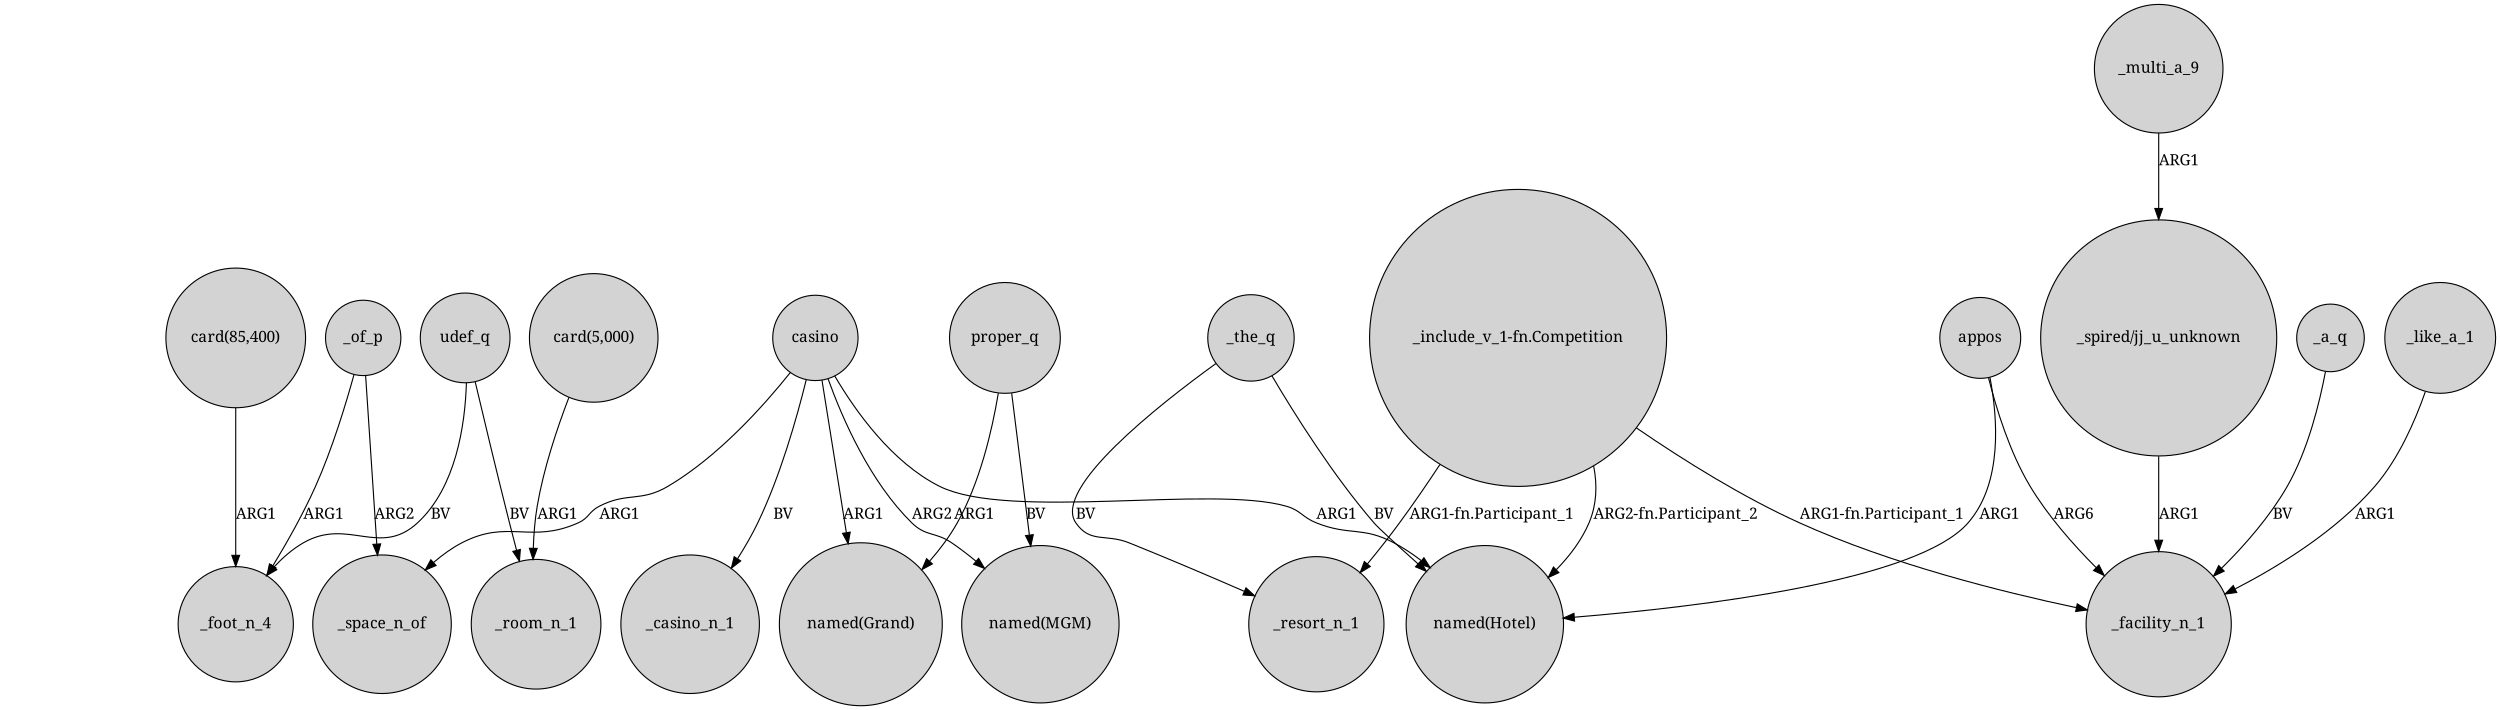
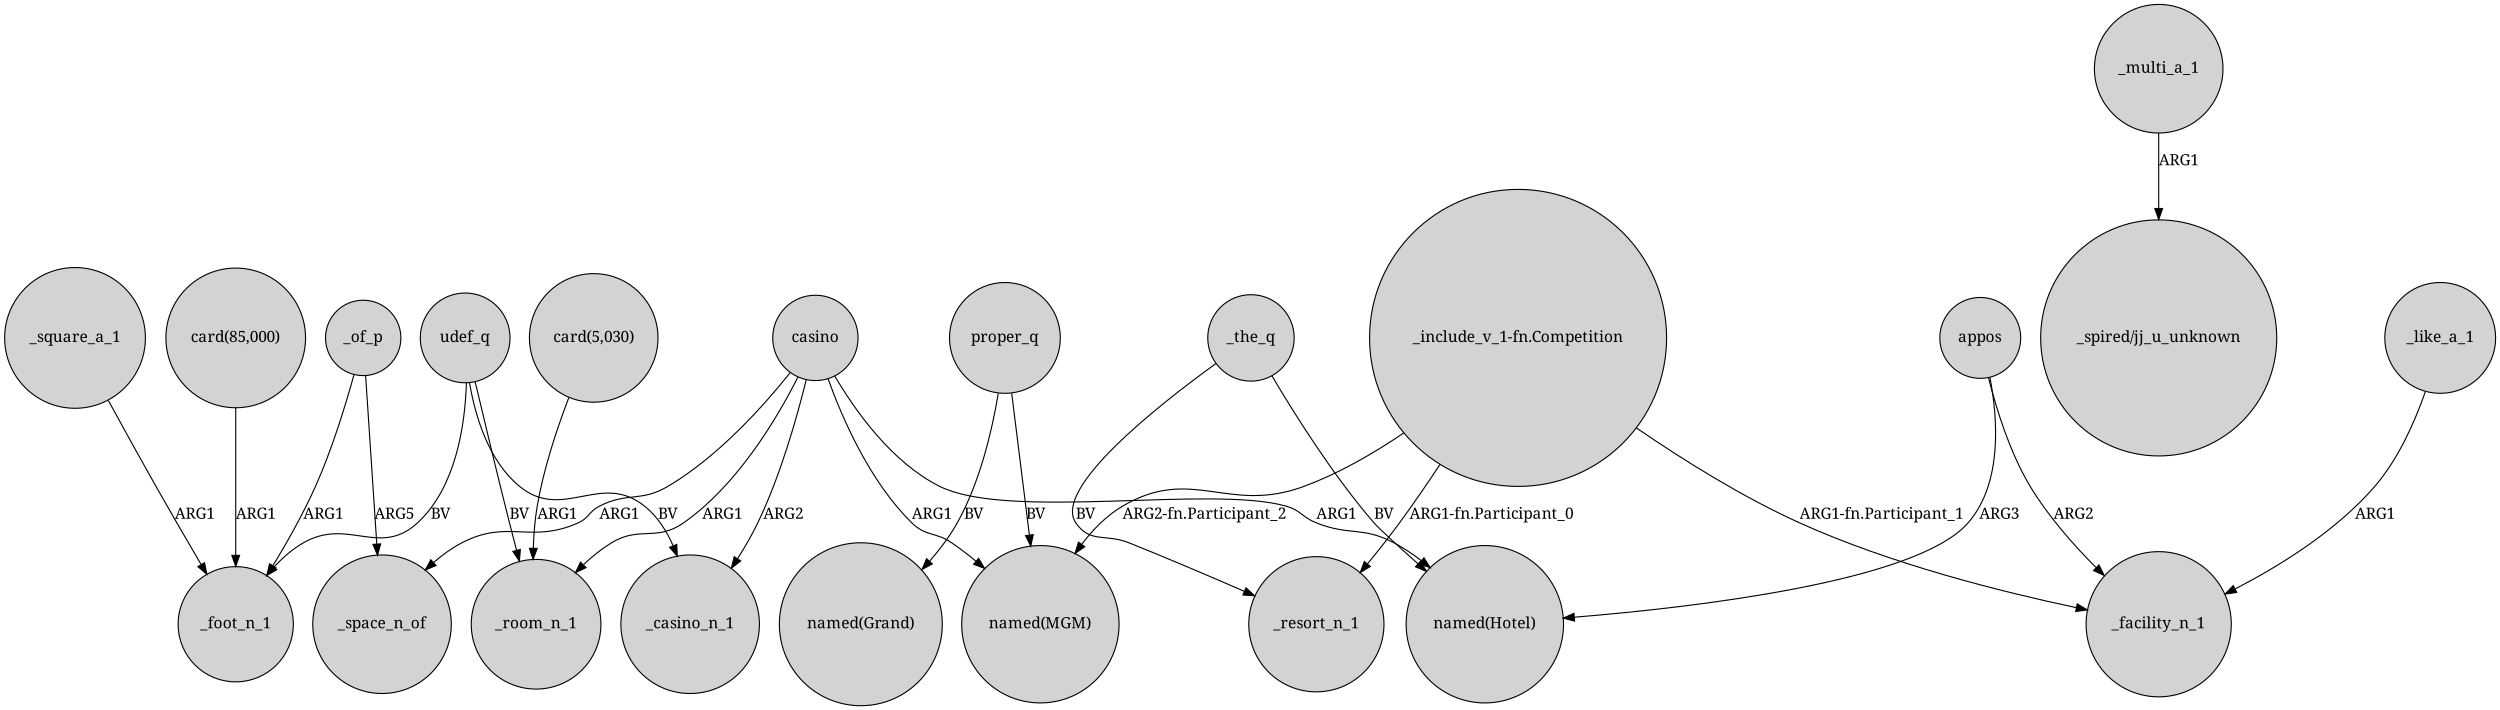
(2159, 69) -> (2159, 69)
none -> (75, 338)
(236, 338) -> (236, 338)
(594, 338) -> (594, 338)
(2330, 338) -> none
(834, 456) -> (713, 498)
(2159, 498) -> none
none -> (548, 499)
(395, 515) -> (395, 515)
(784, 515) -> (784, 515)
(932, 515) -> (932, 515)
(974, 515) -> (974, 515)
(1491, 515) -> (1491, 515)
(2000, 515) -> (2000, 515)
(2074, 515) -> (2074, 515)
(1589, 523) -> (1267, 494)
(236, 624) -> (236, 624)
